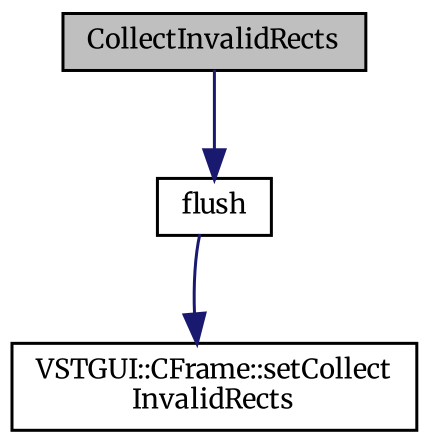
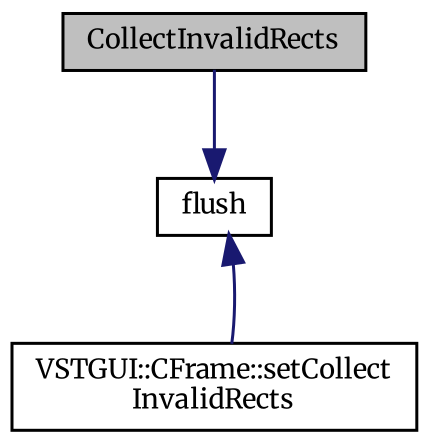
(195, 274) -> (235, 304)
